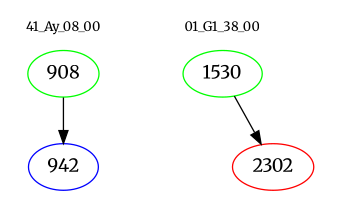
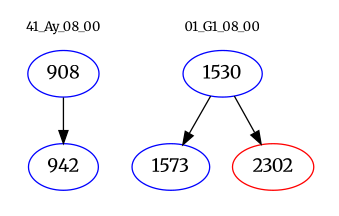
(223, 28) -> (223, 28)
(63, 74) -> (63, 74)
(223, 74) -> (223, 74)
none -> (171, 167)
